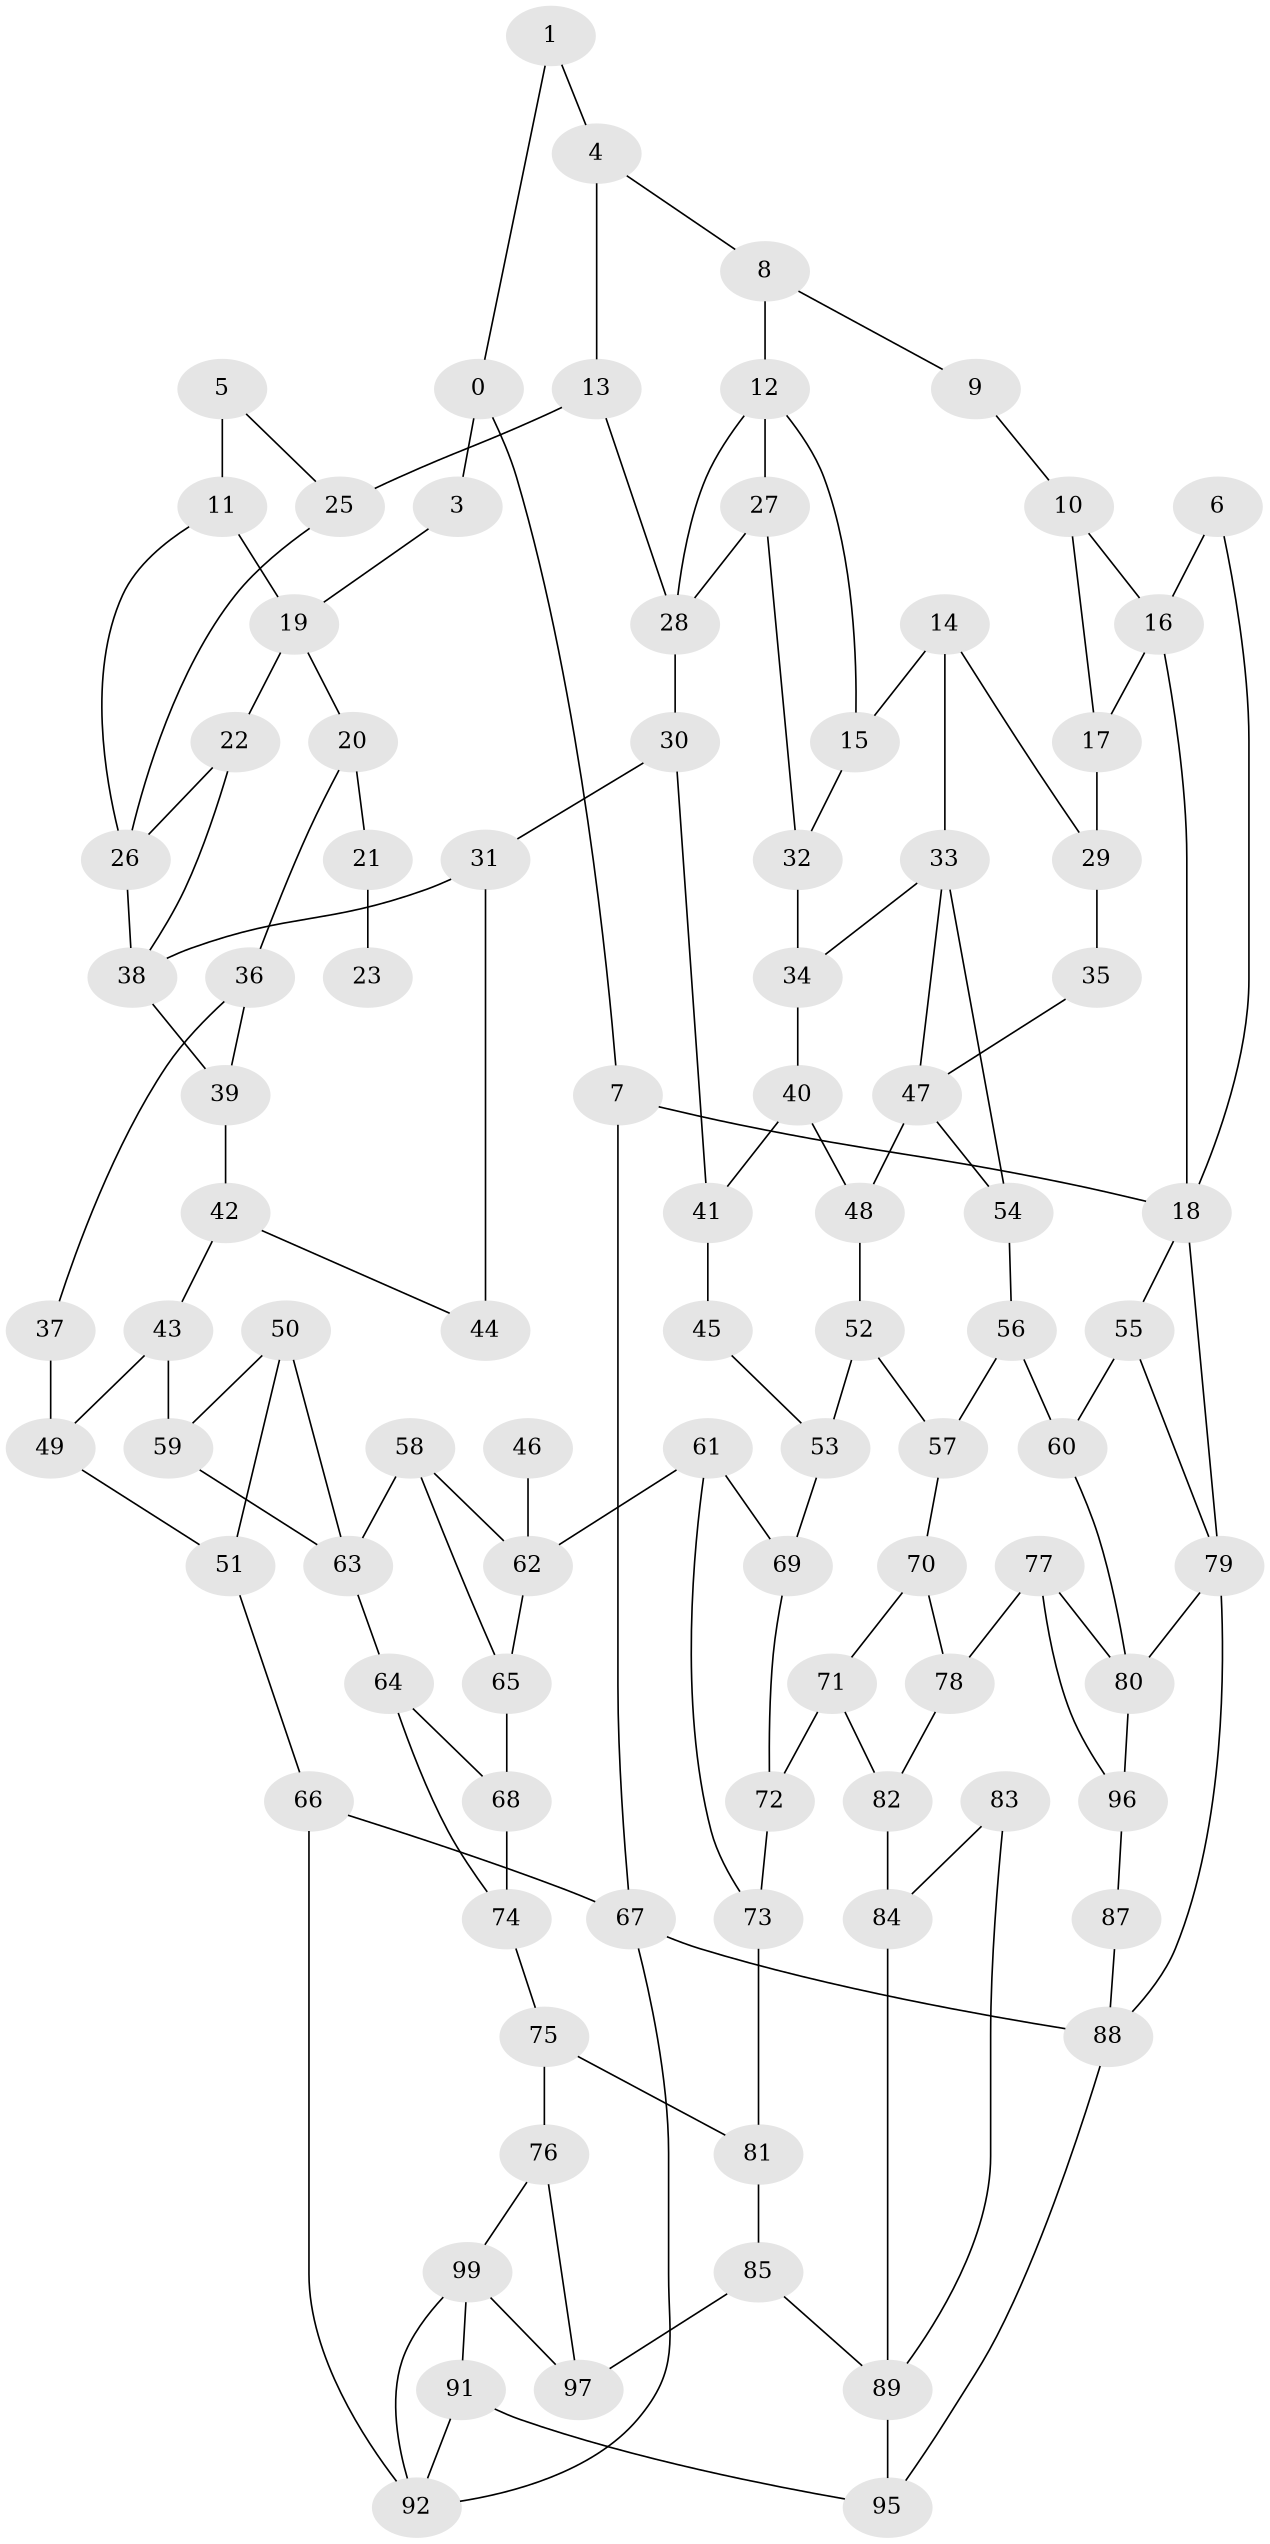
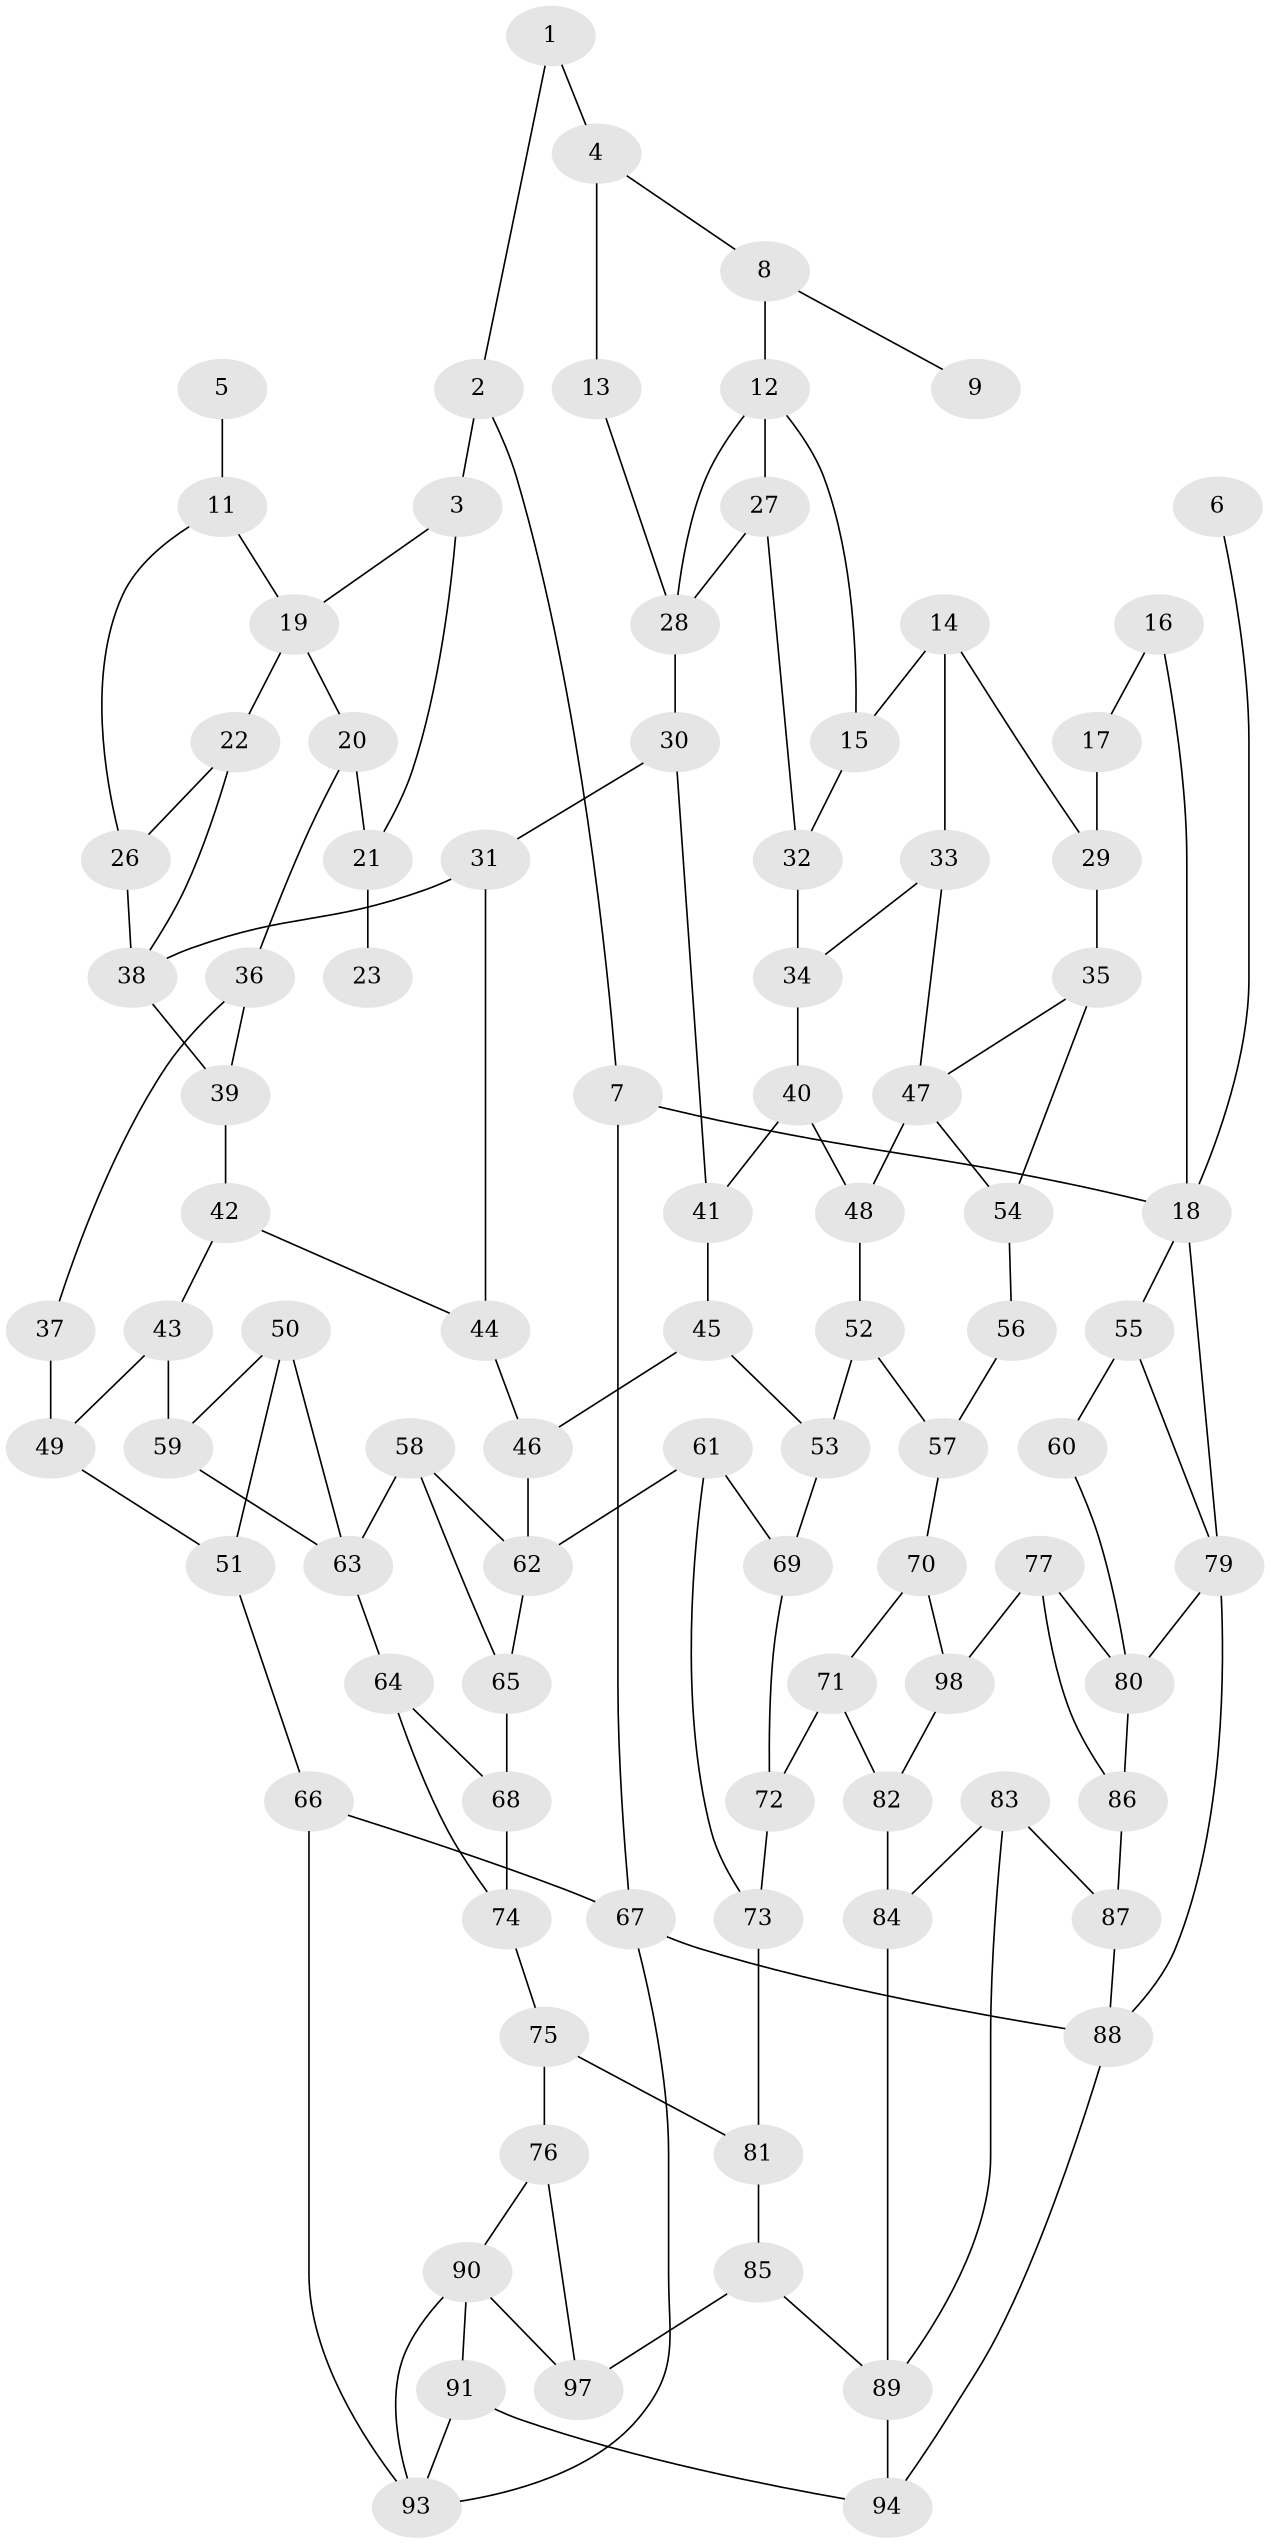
(479, 389) -> (479, 389)
(340, 507) -> none
(1069, 507) -> none
(1188, 566) -> none
none -> (434, 688)
(977, 1037) -> (1053, 1095)
none -> (629, 1382)
none -> (507, 1389)
(1037, 1390) -> none
(950, 1684) -> (950, 1684)
(1123, 1801) -> (1123, 1801)
none -> (1061, 1860)
(468, 2272) -> (468, 2272)
(417, 2508) -> (417, 2508)
(888, 2508) -> (888, 2508)
